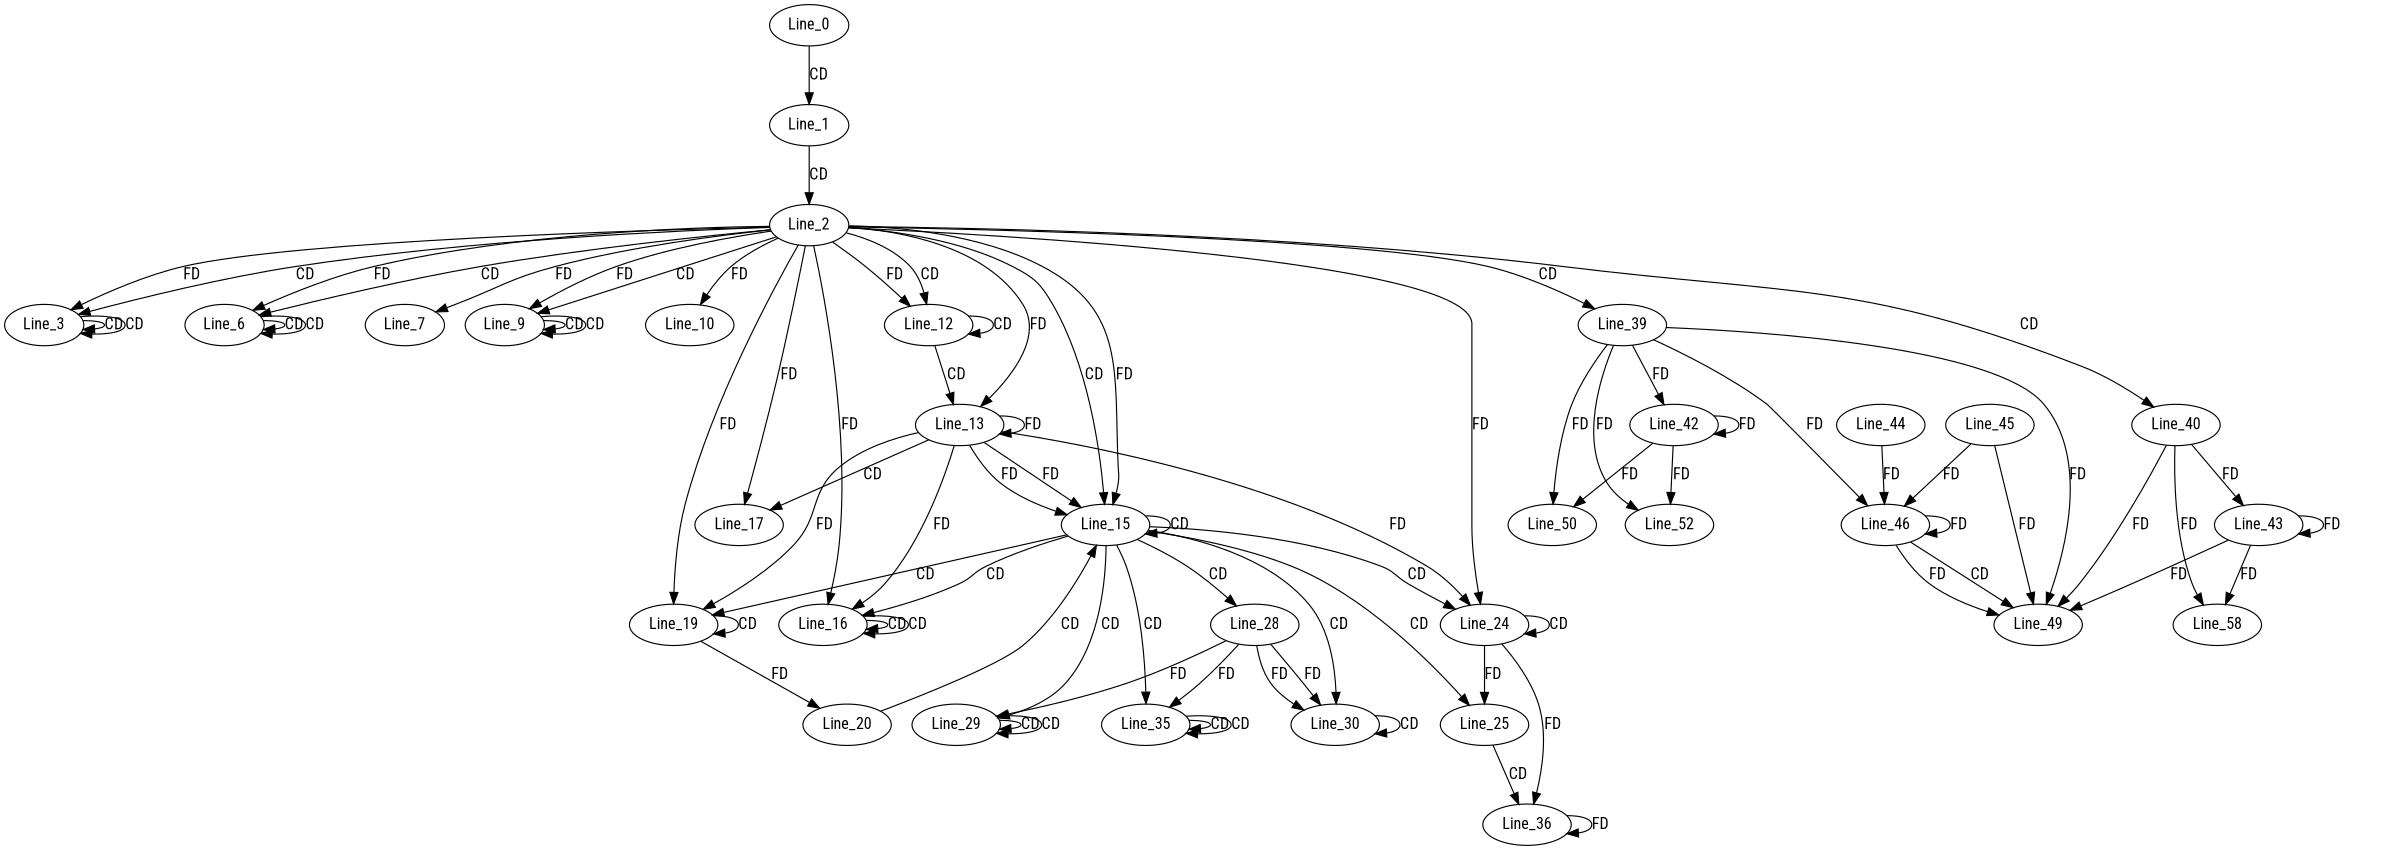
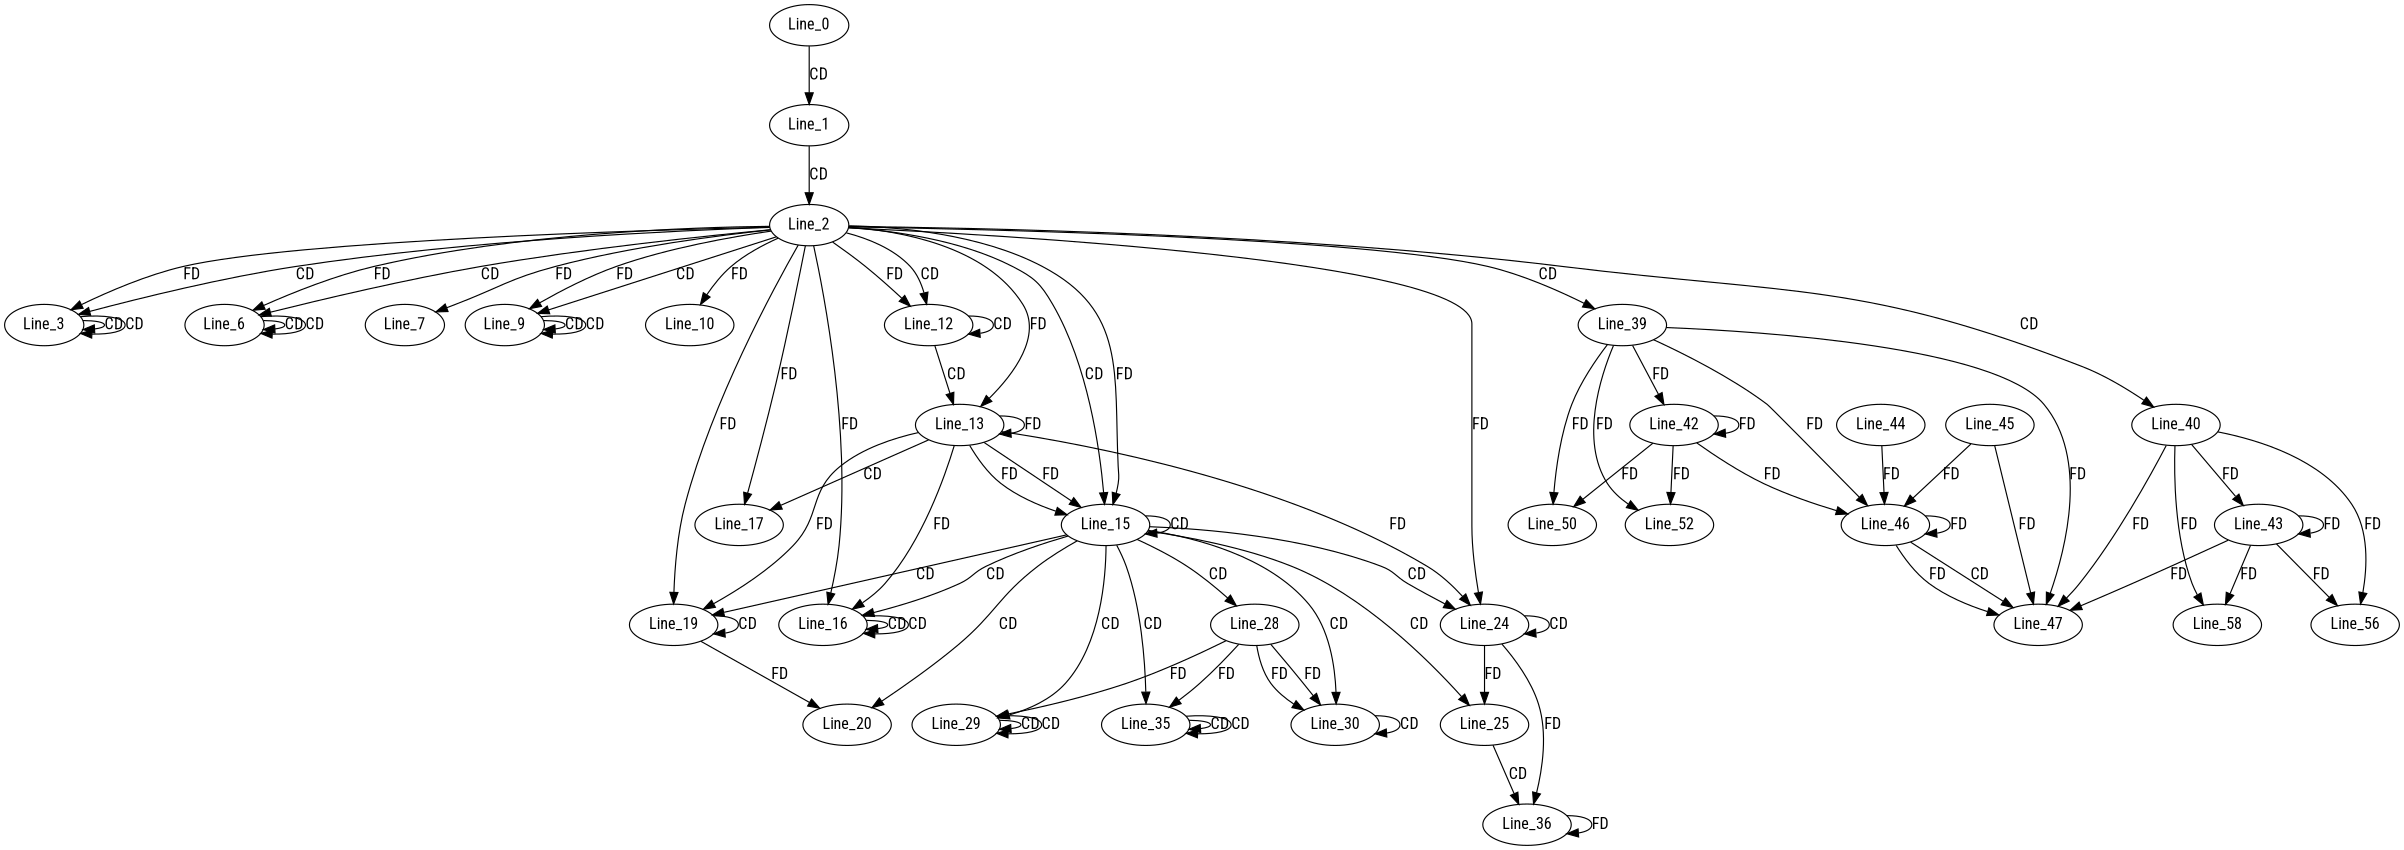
none -> (1763, 483)
(2038, 625) -> (2038, 625)
none -> (2355, 625)
(1005, 657) -> (981, 623)
